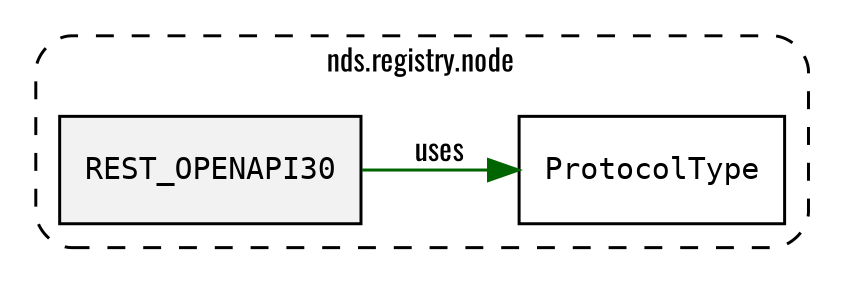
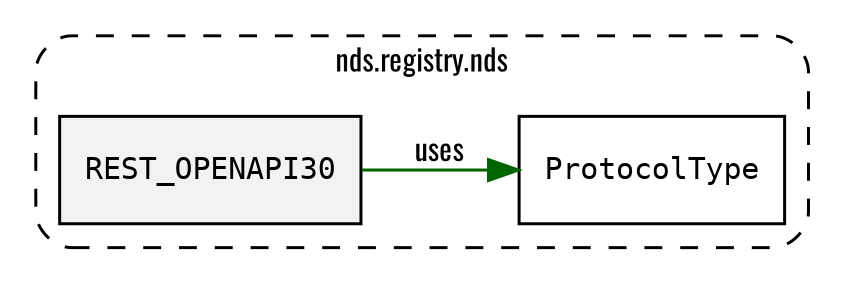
(422, 64) -> (422, 64)
